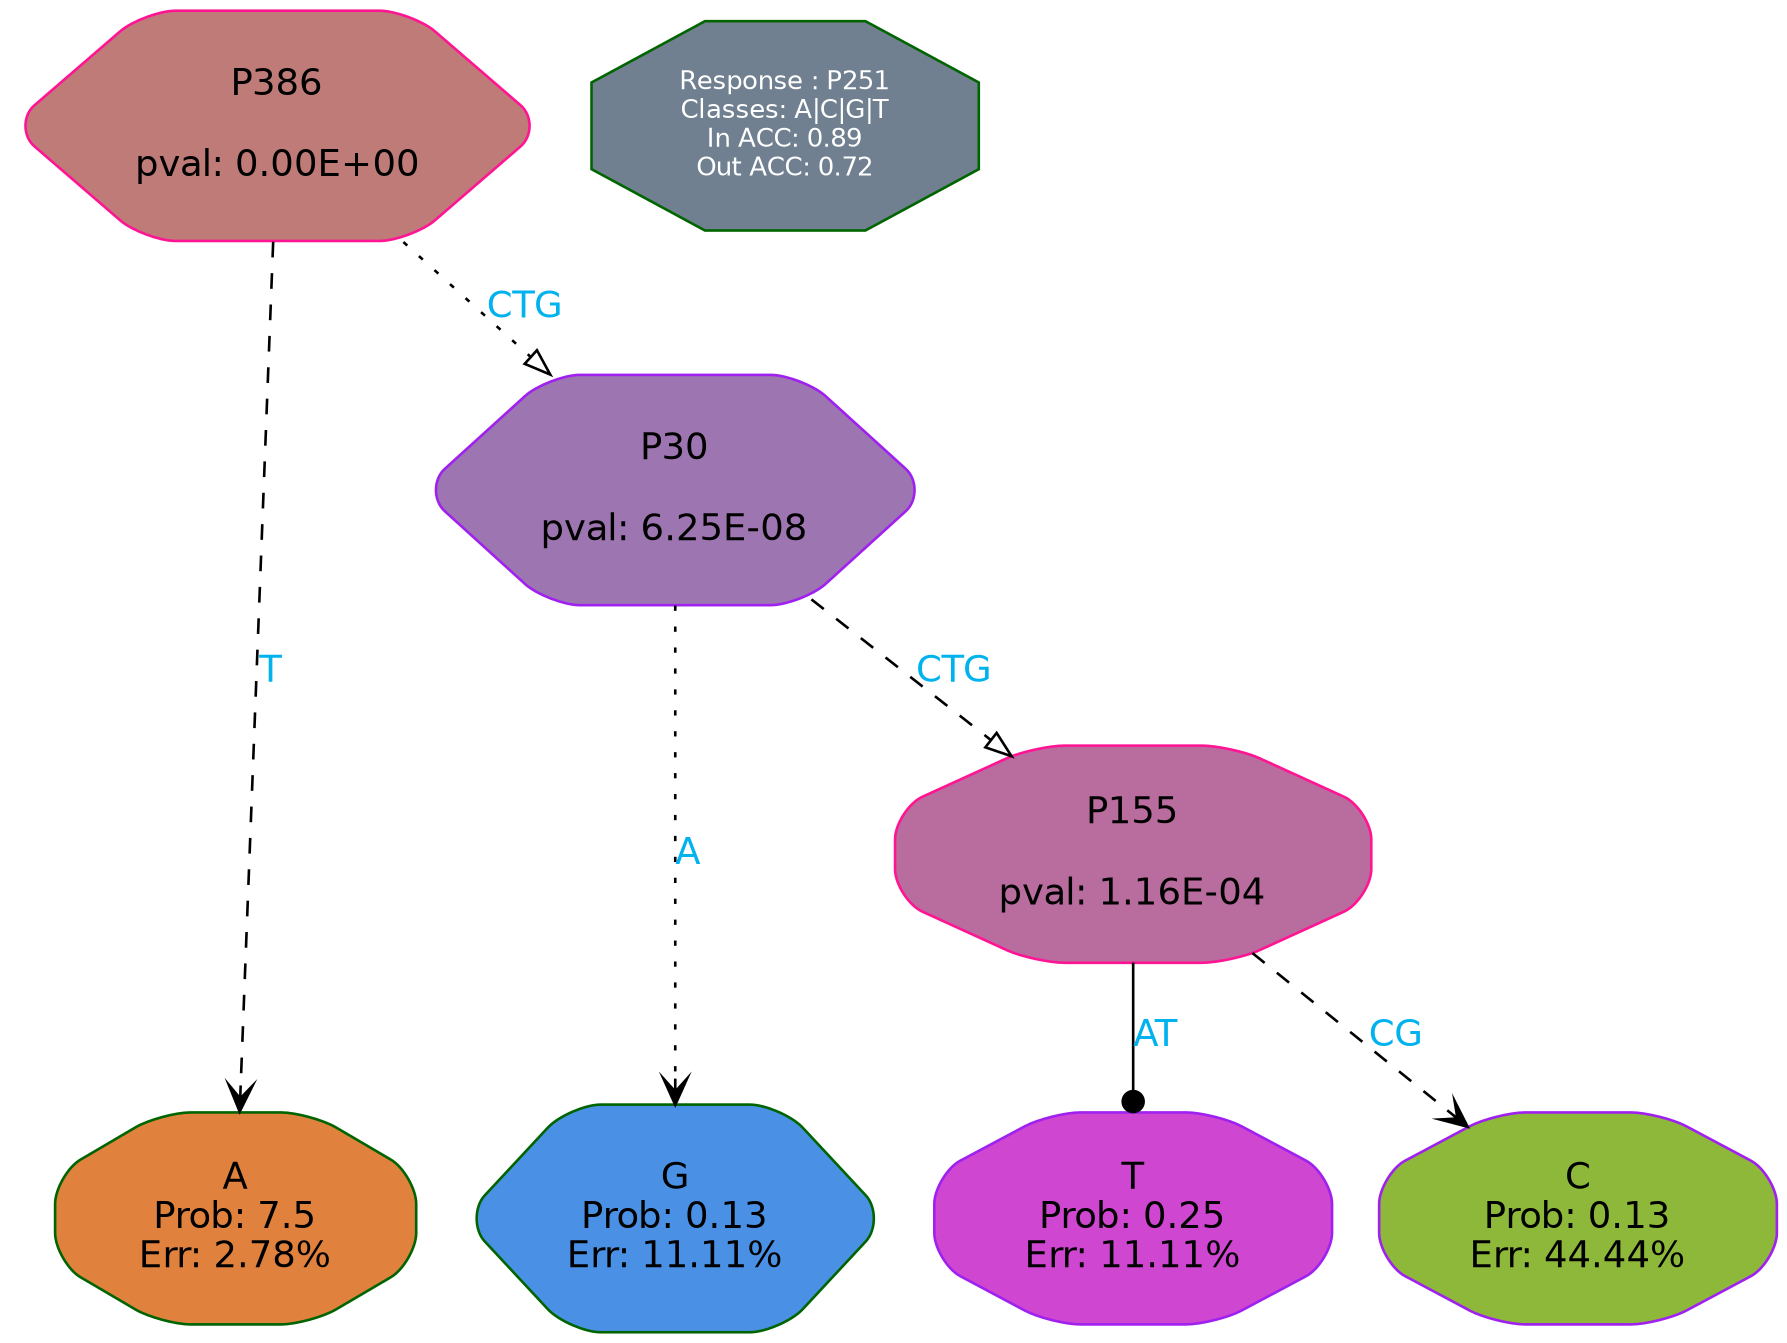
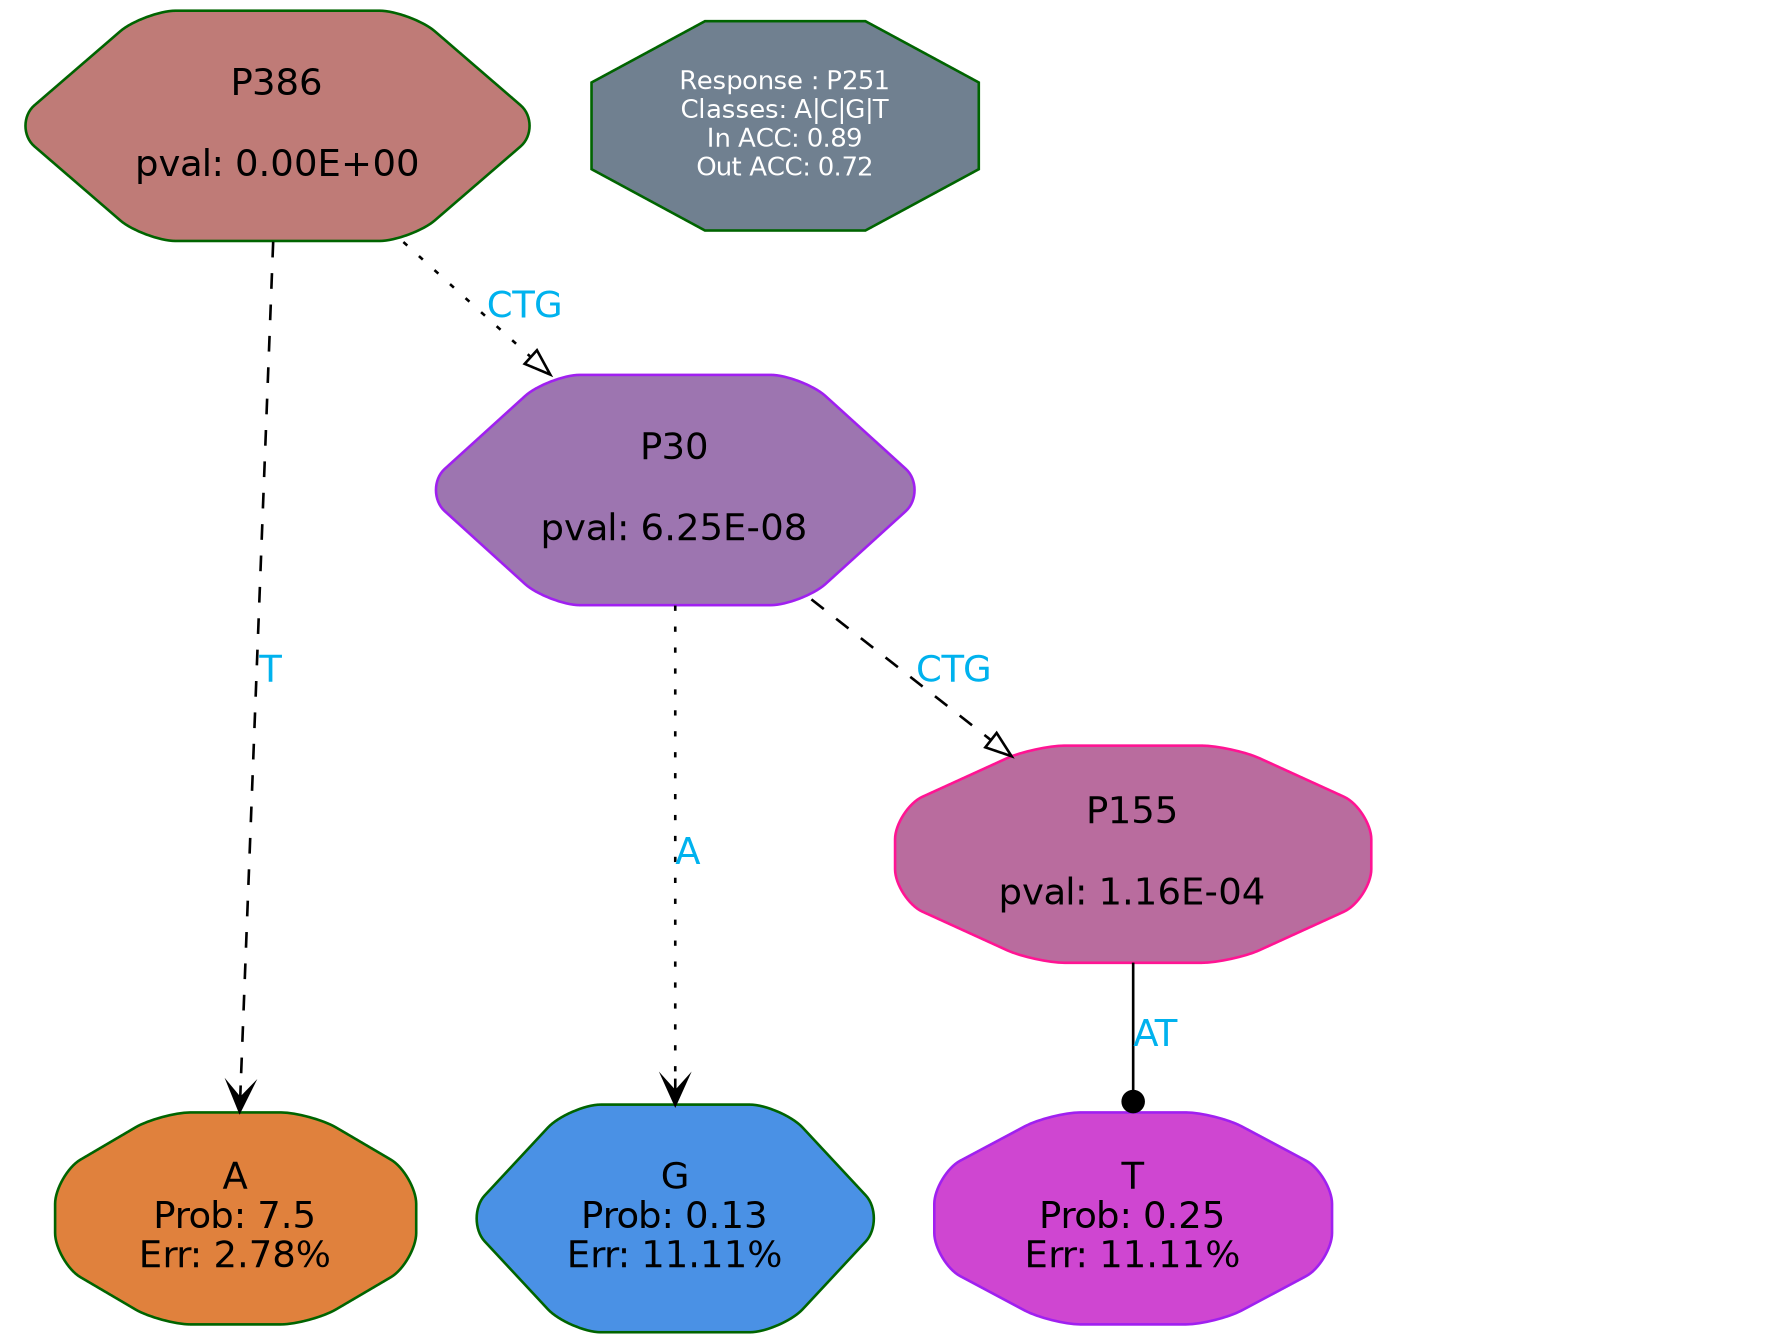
(278, 126) -> (278, 126)
(1578, 1218) -> none
